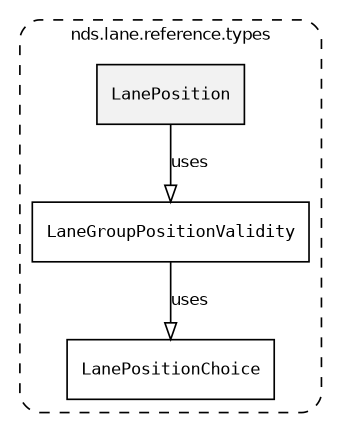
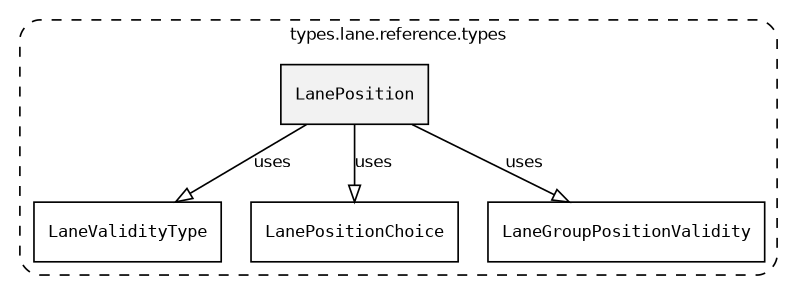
(171, 36) -> (398, 36)
none -> (128, 232)
(171, 292) -> (355, 155)
